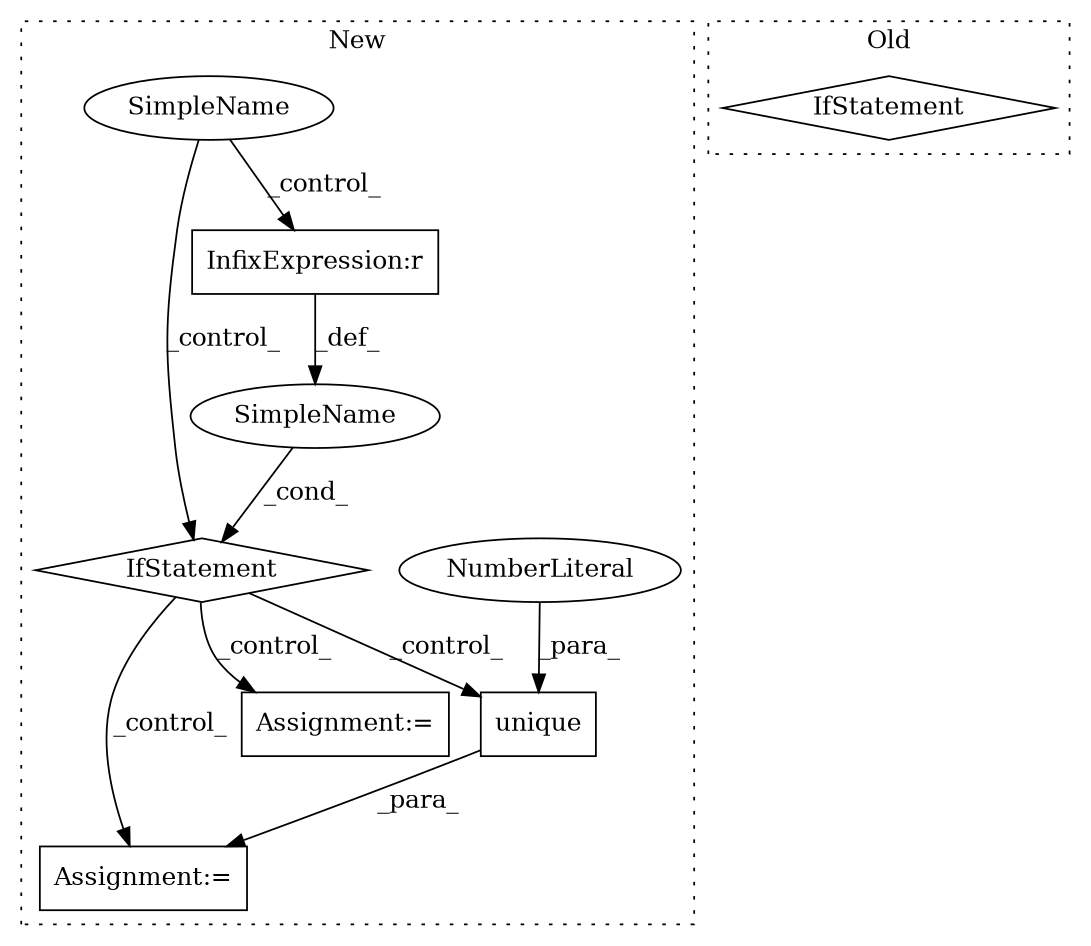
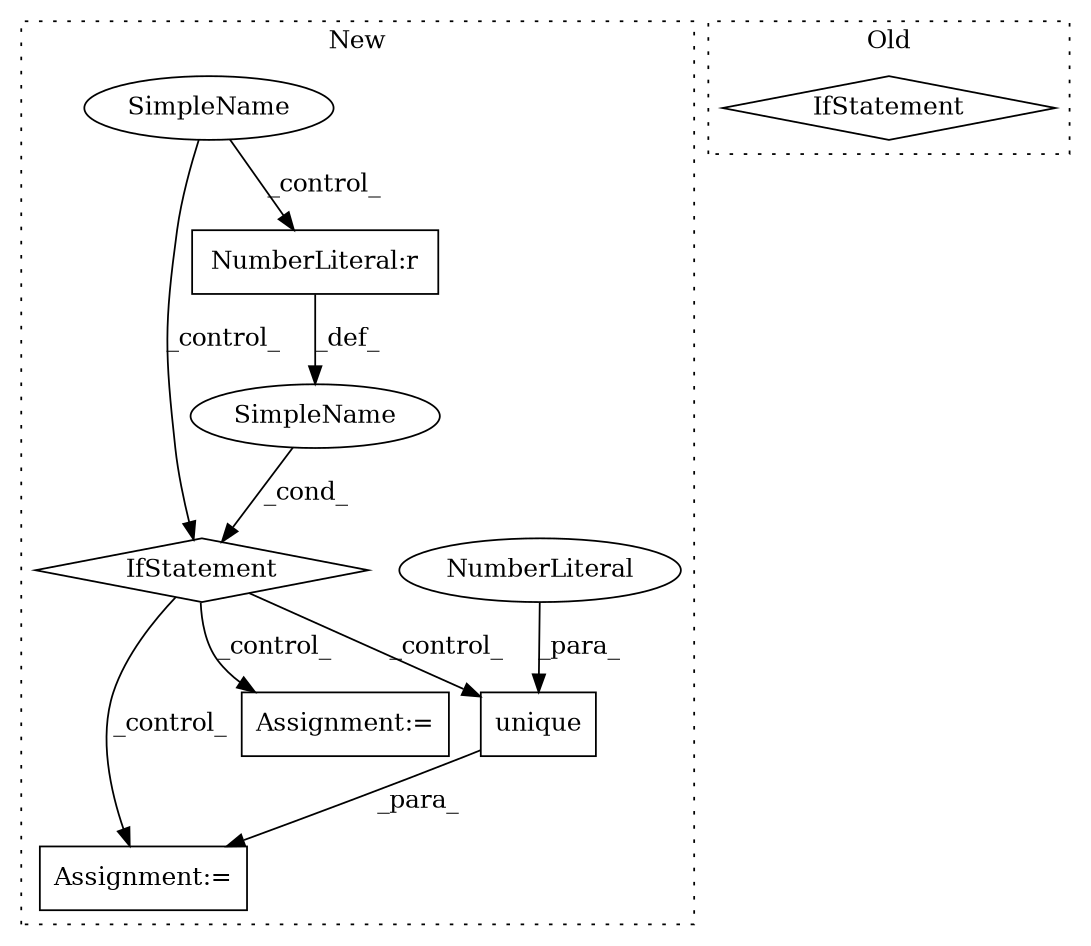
(315, 262) -> (315, 262)
